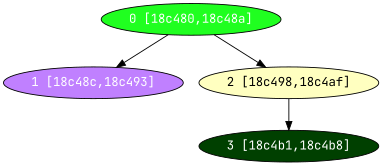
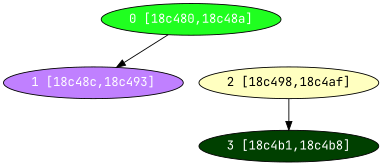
(236, 49) -> none
